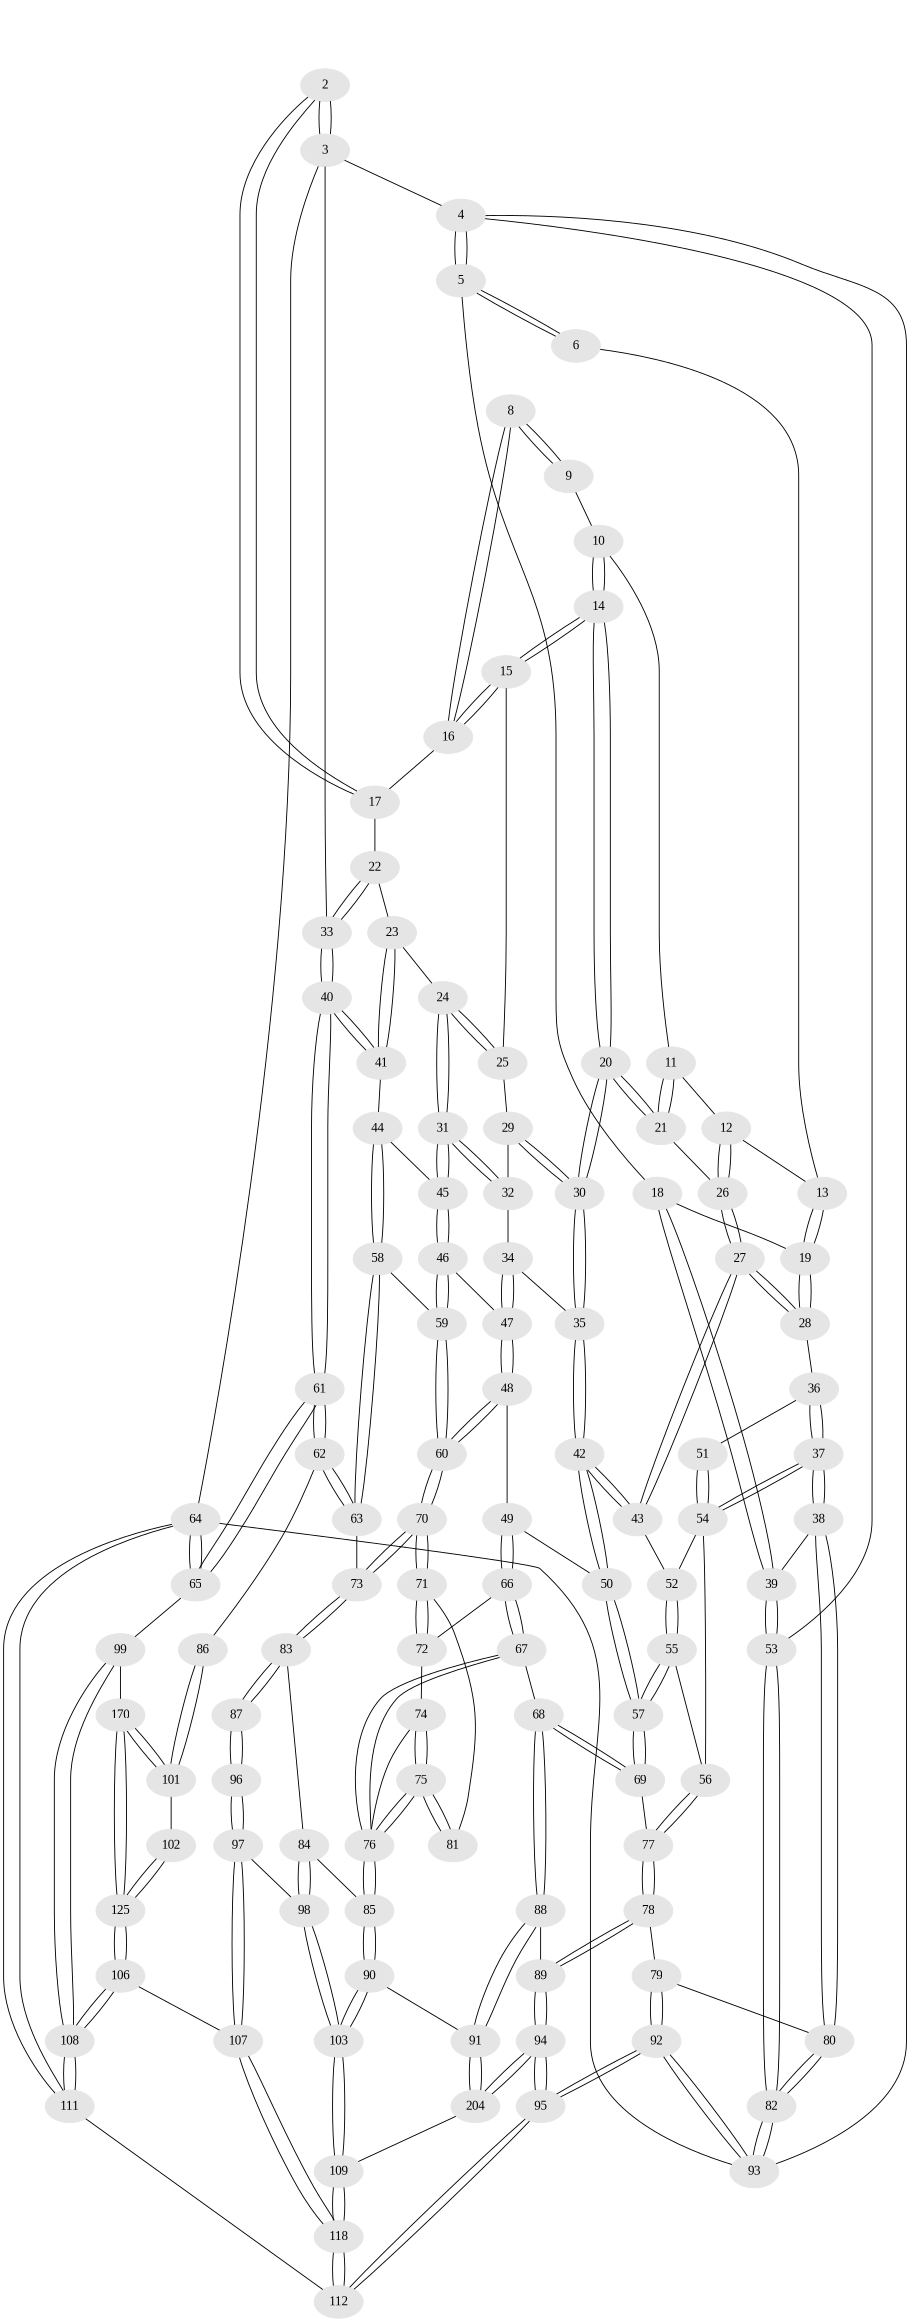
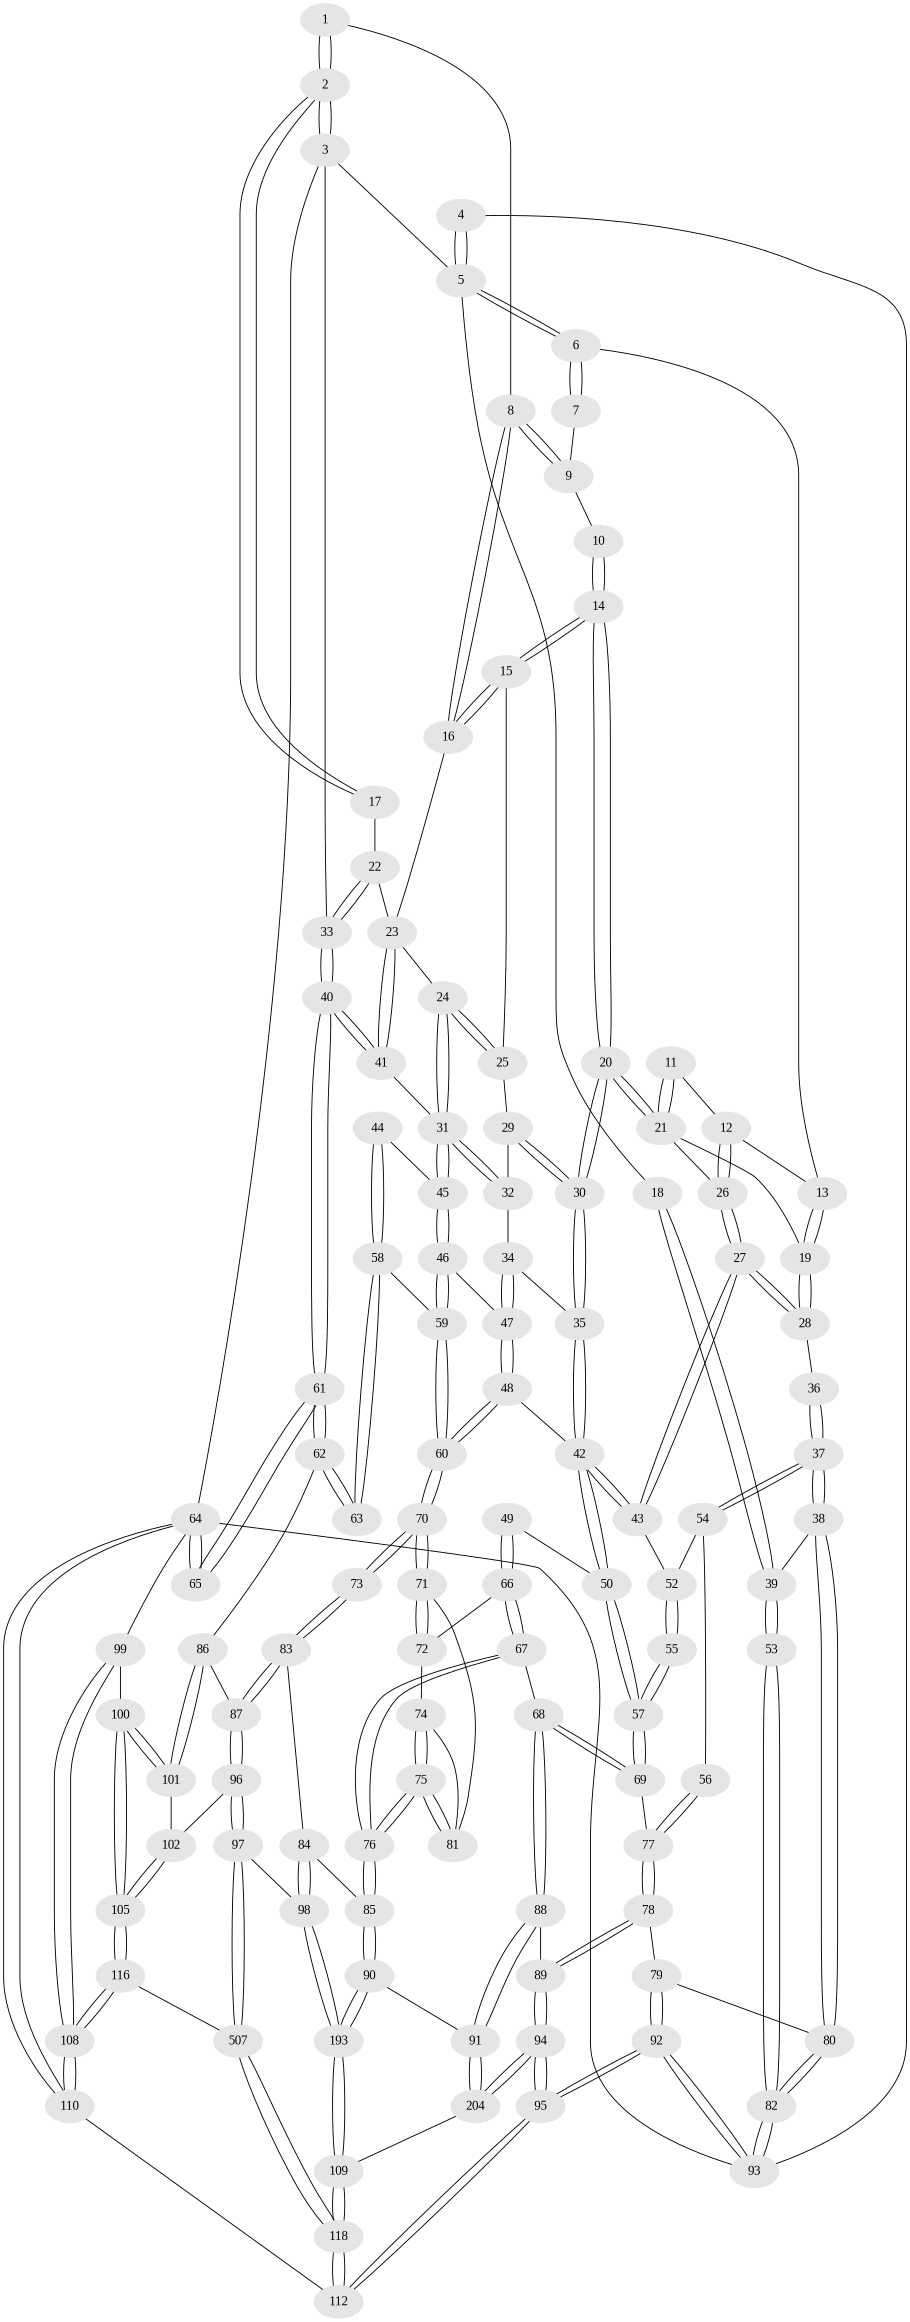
none -> (325, 20)
(393, 183) -> (393, 216)
none -> (576, 411)
(412, 770) -> (422, 835)
(659, 796) -> none
(872, 796) -> none
(379, 1096) -> (412, 1096)
(731, 1226) -> (753, 1176)
(507, 1454) -> (543, 1422)
(703, 1454) -> none
(357, 1552) -> none
(158, 1617) -> (154, 1583)
none -> (220, 1683)
(120, 1715) -> (120, 1715)
(689, 1715) -> none
(384, 1777) -> (456, 1776)
none -> (204, 1813)
(120, 1911) -> (120, 1911)
(120, 1976) -> (120, 1976)
(238, 2041) -> (238, 2041)
(339, 2041) -> (339, 2041)
(70, 2106) -> (70, 2106)
